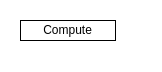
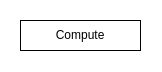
(68, 31) -> (81, 36)
